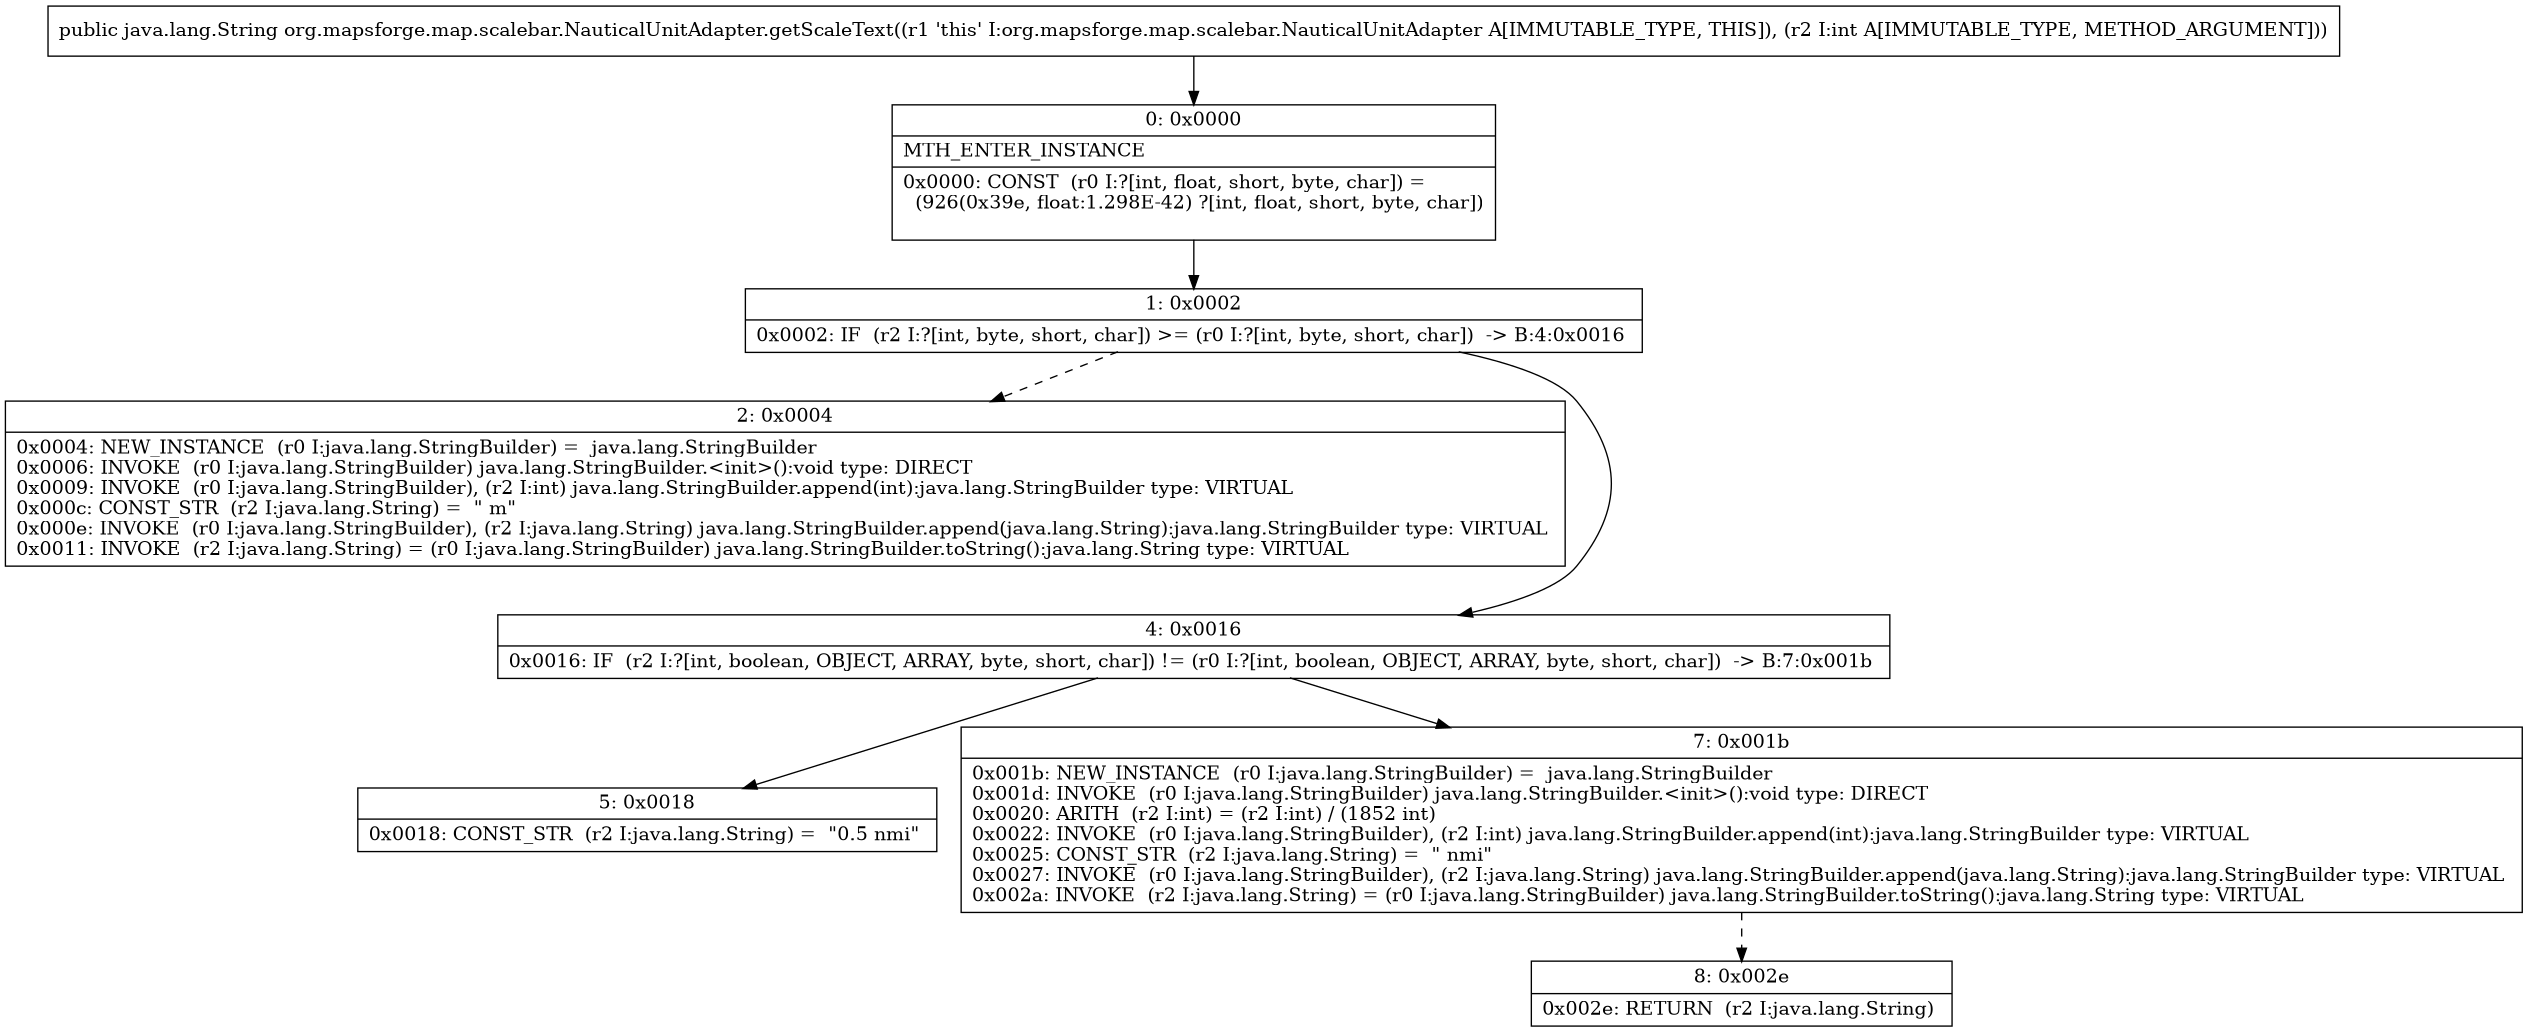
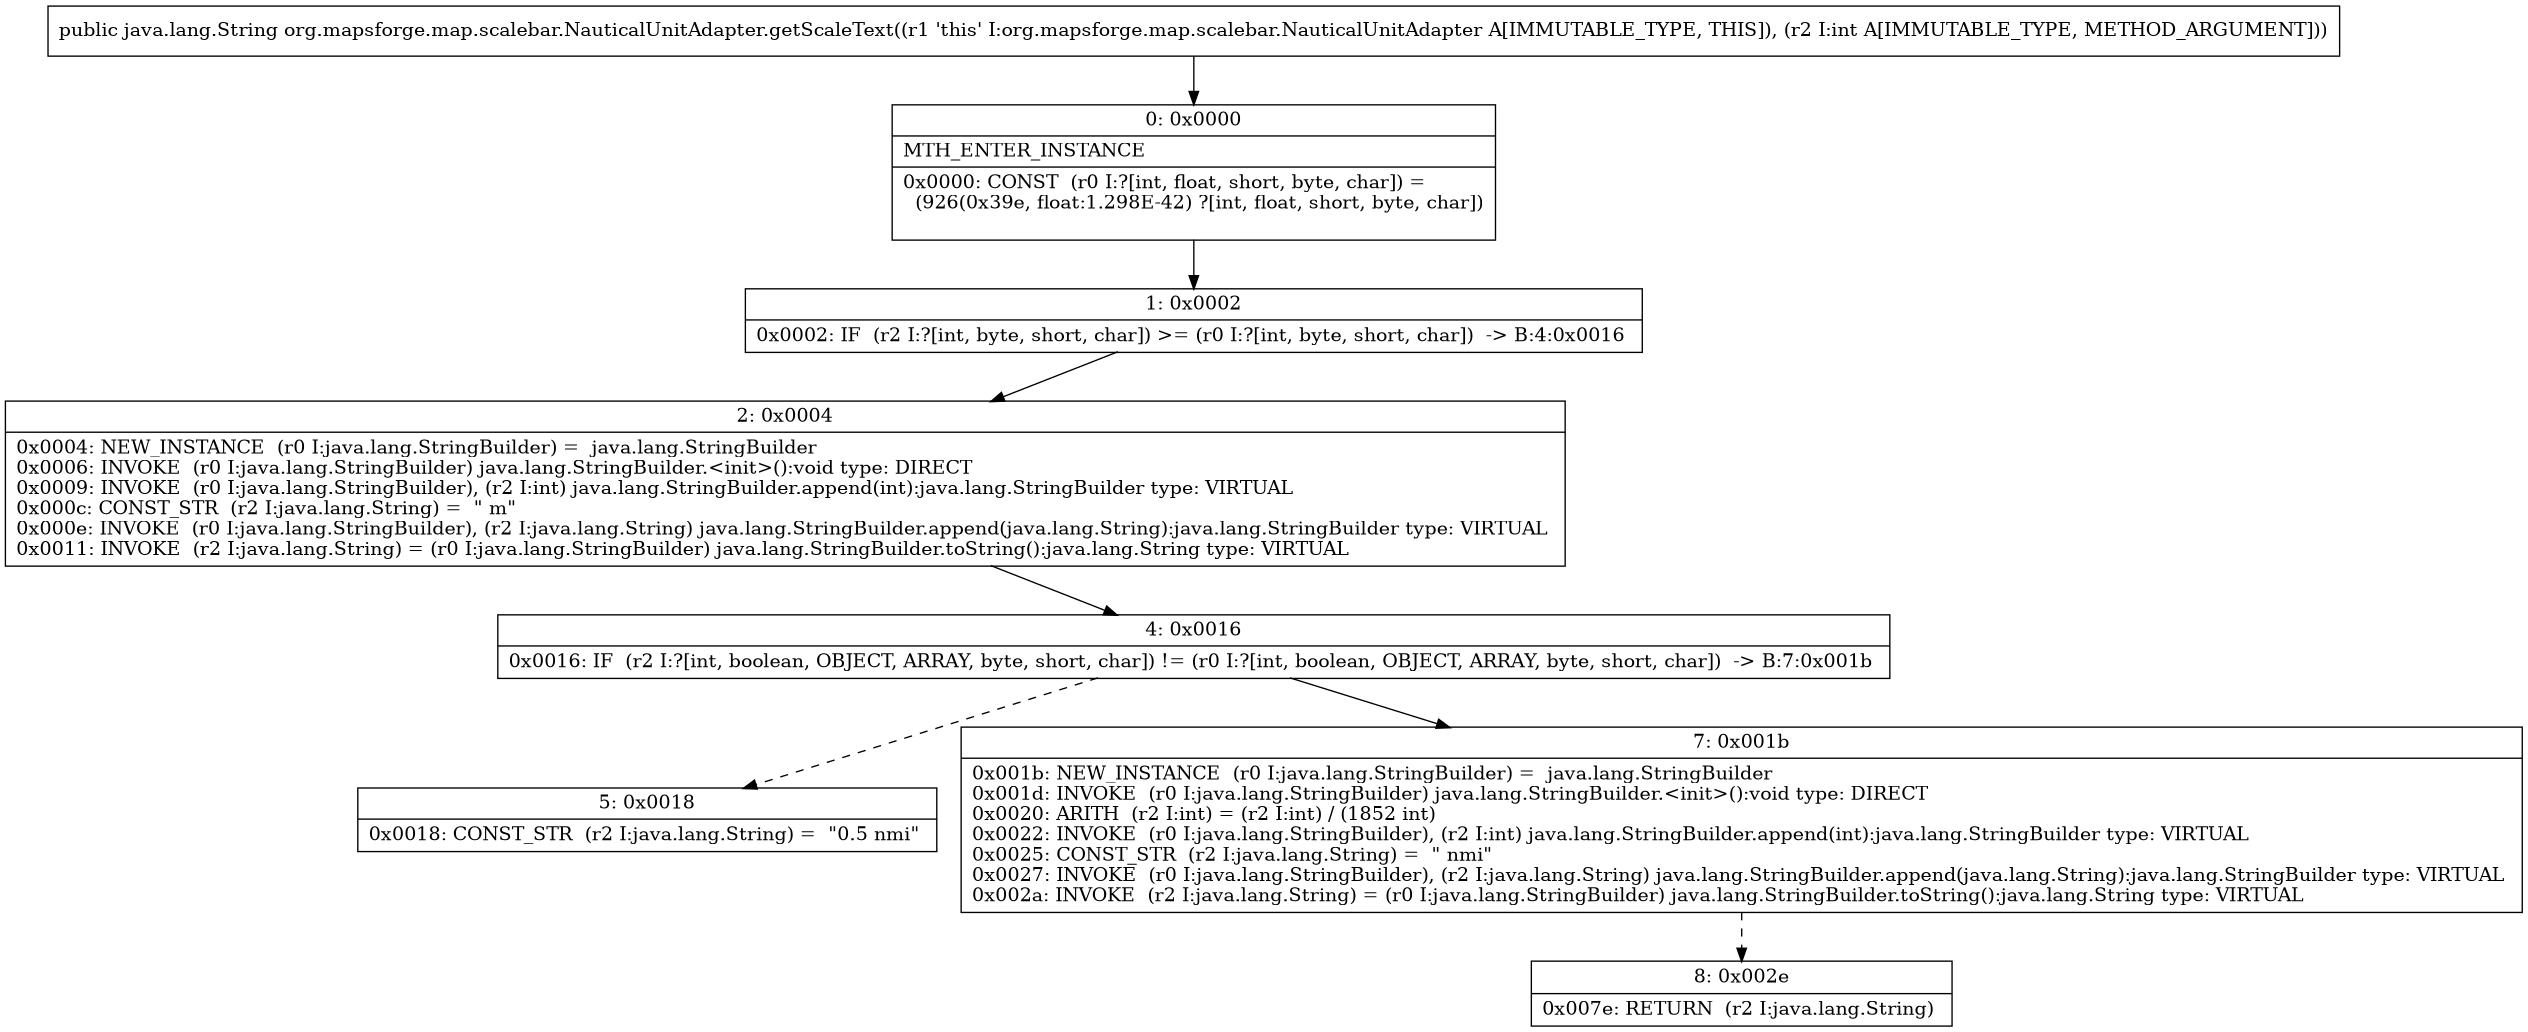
(1061, 374) -> (1061, 374)
(1611, 477) -> (1048, 588)
(927, 731) -> (927, 731)
(1742, 1009) -> (1742, 1009)
